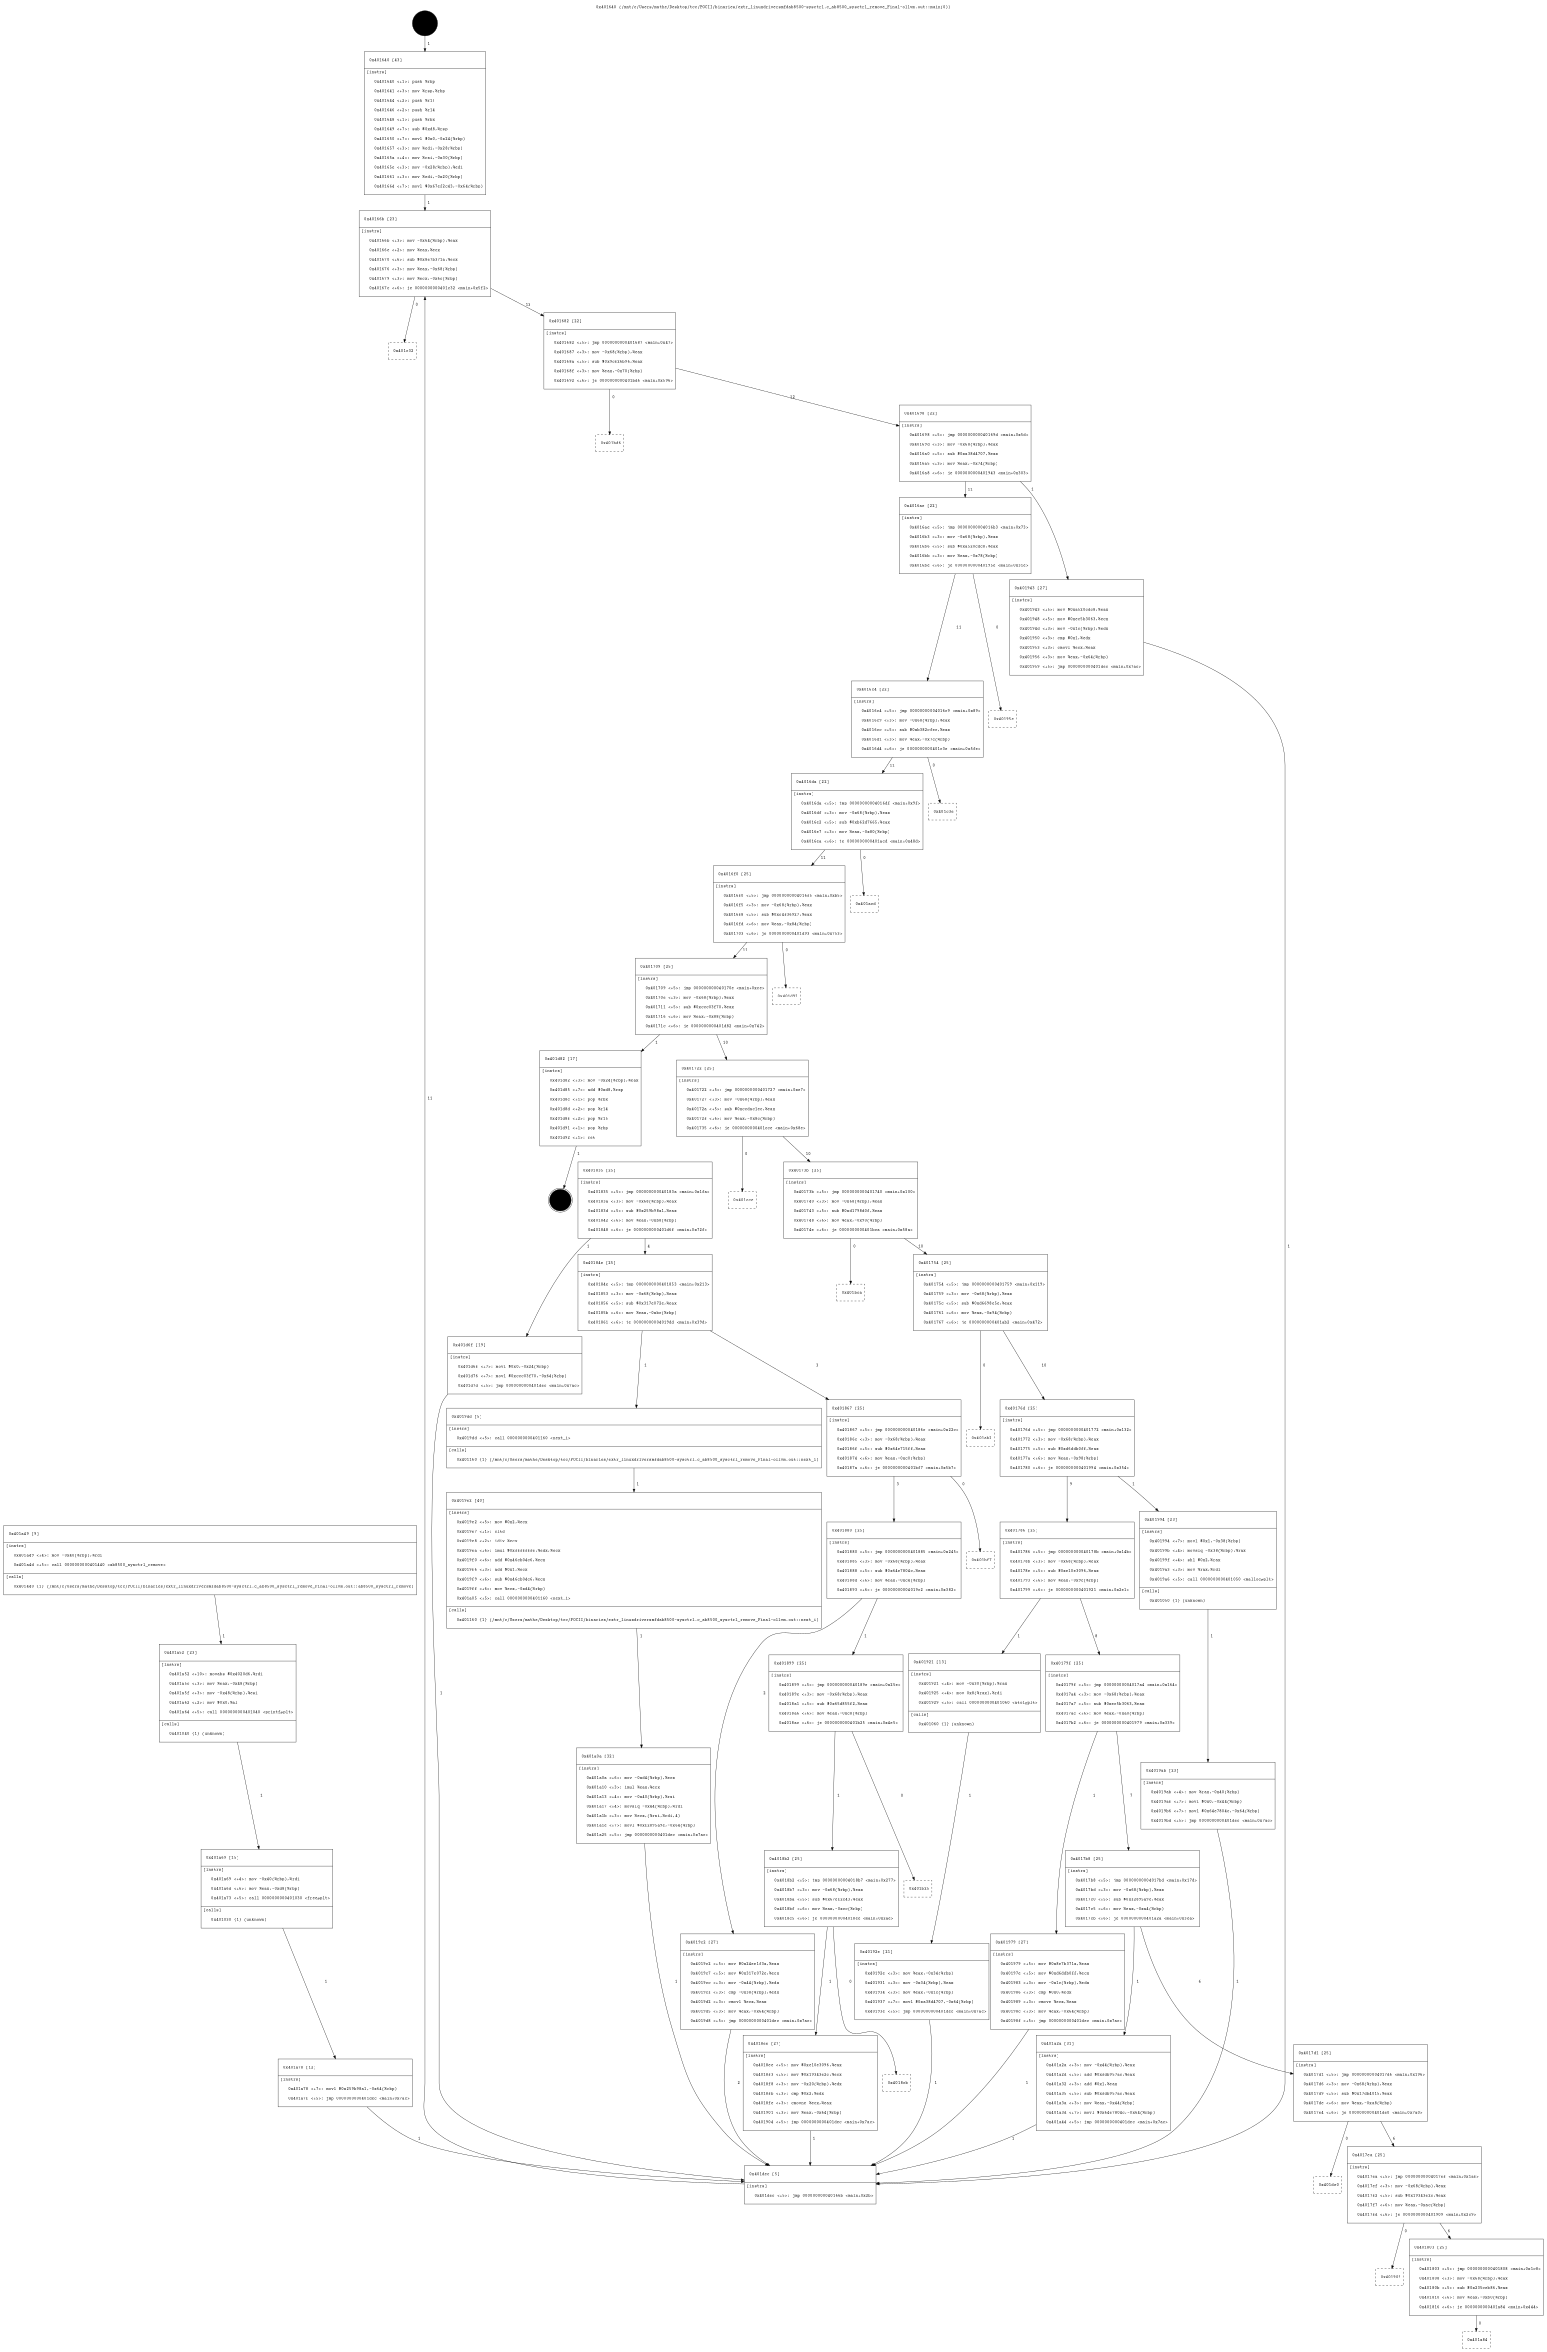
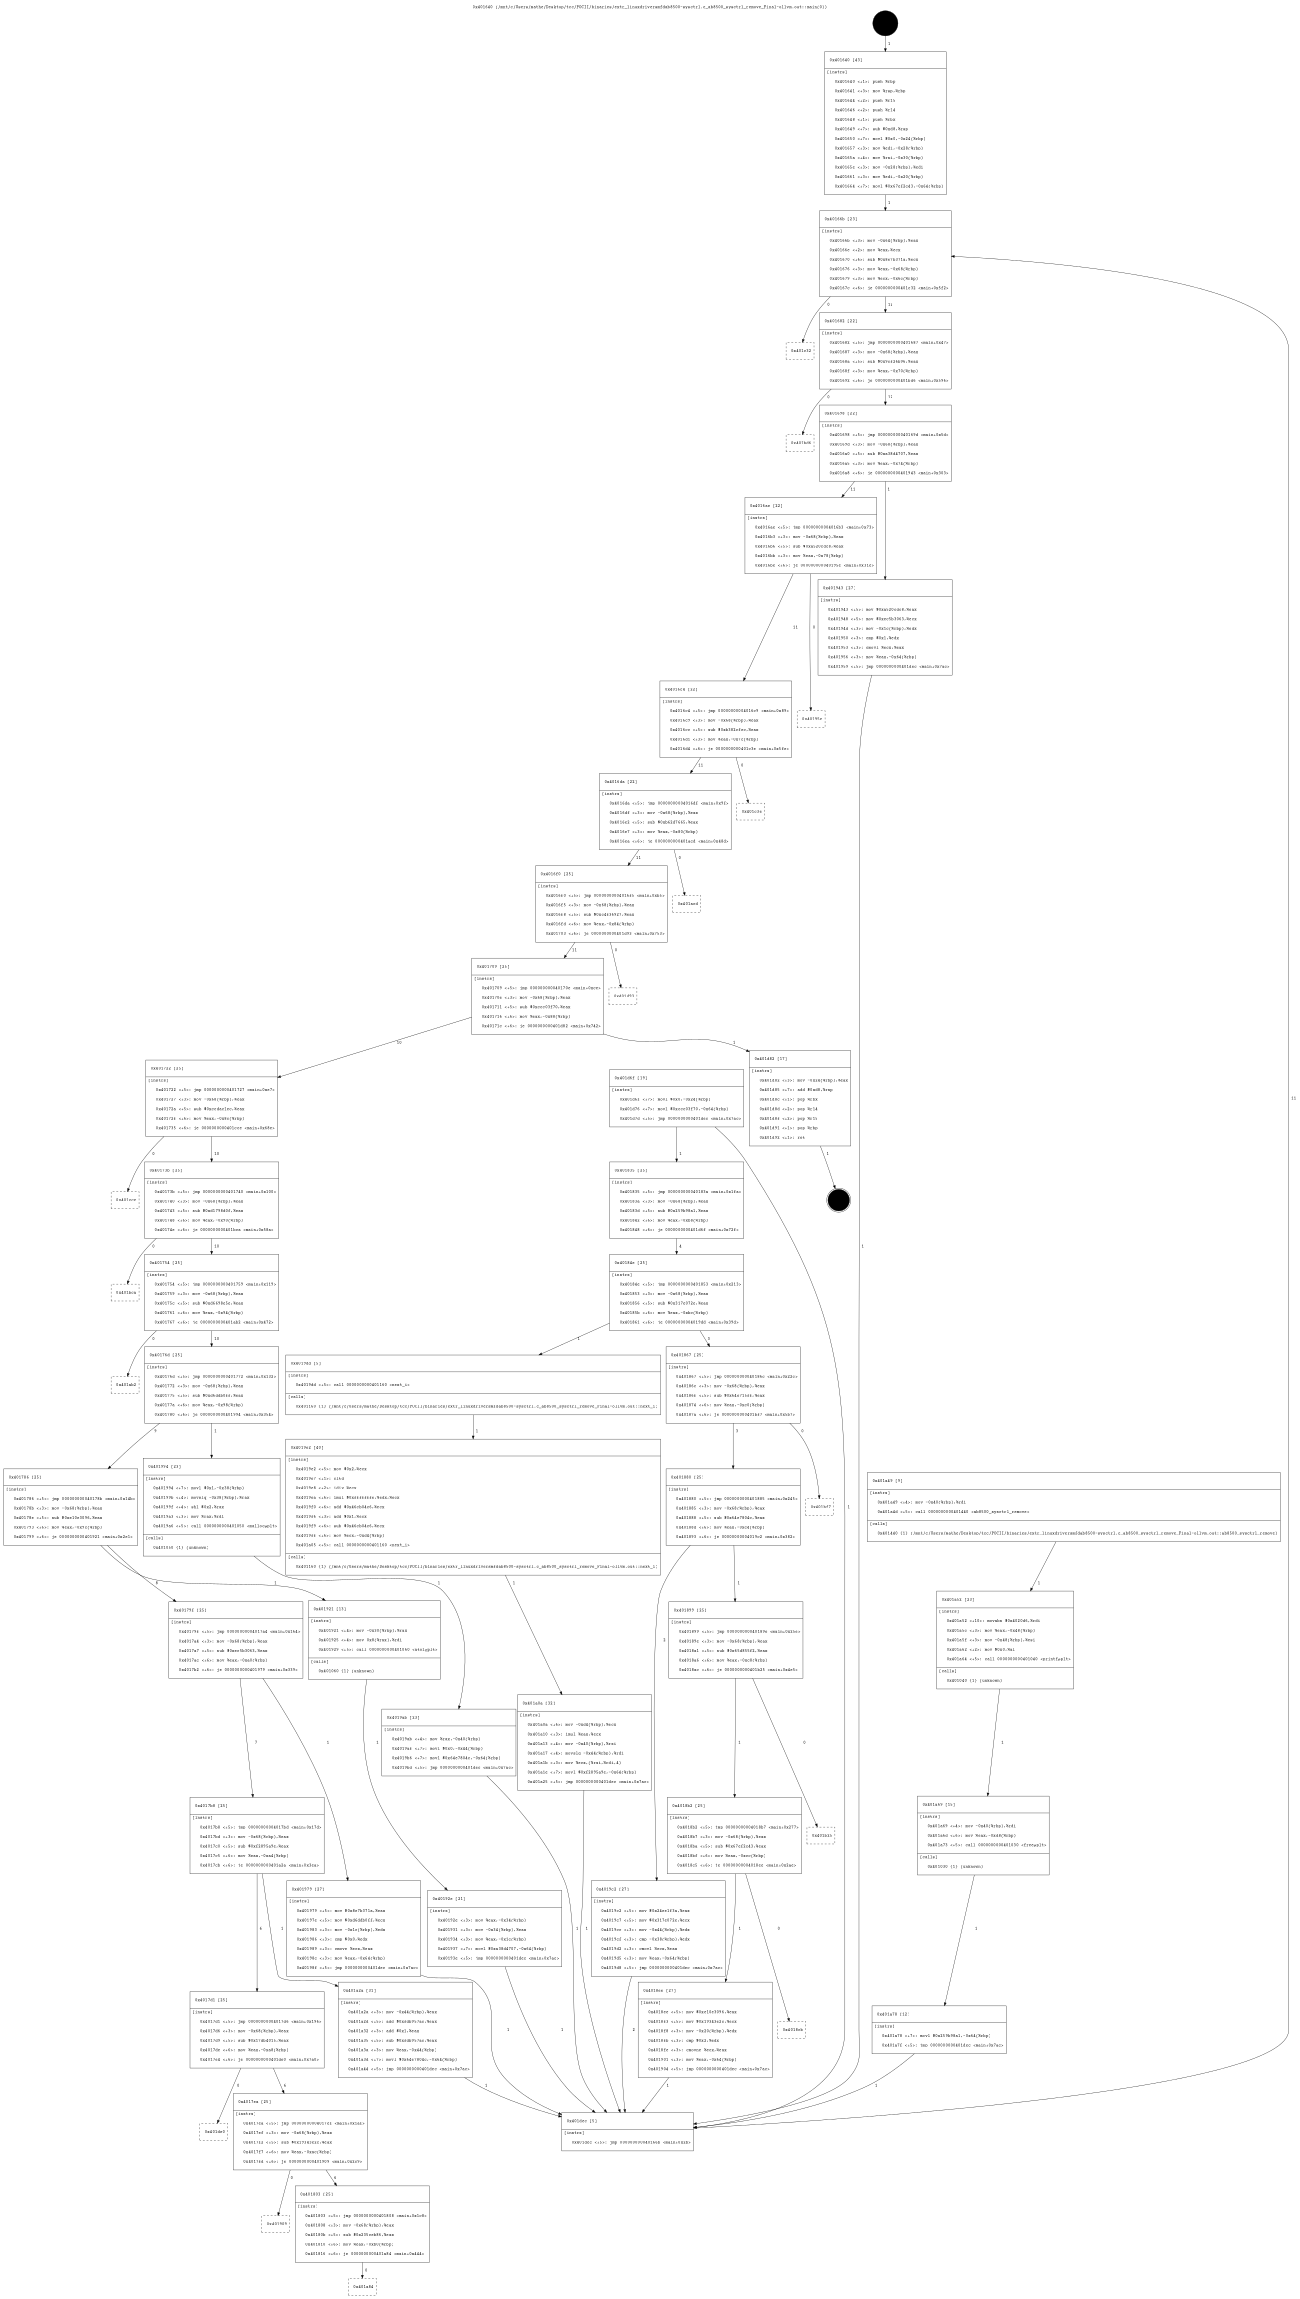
(554, 1283) -> (677, 1143)
